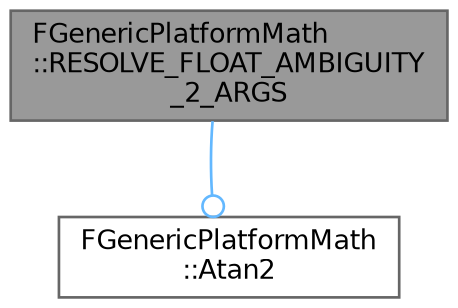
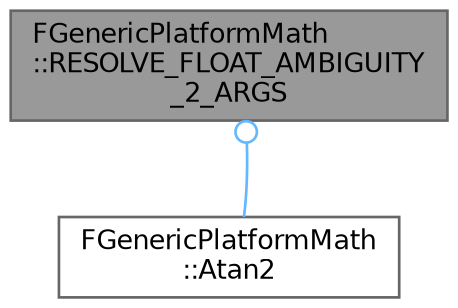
(211, 158) -> (247, 180)
